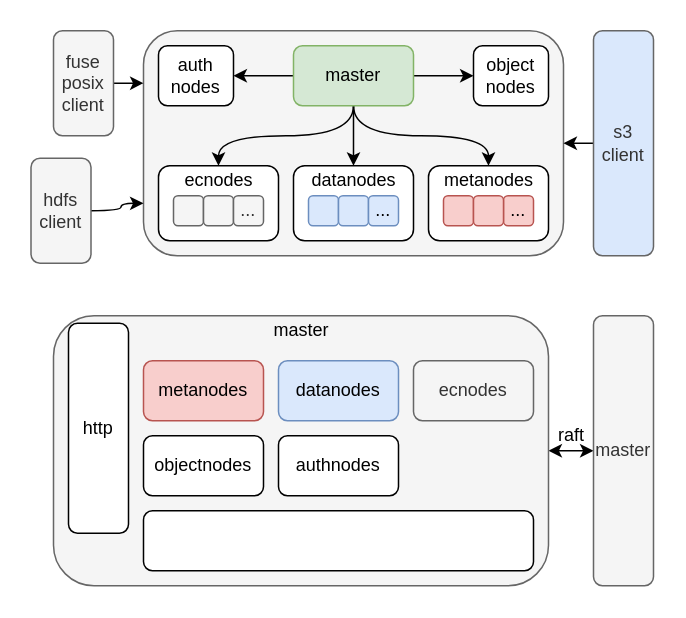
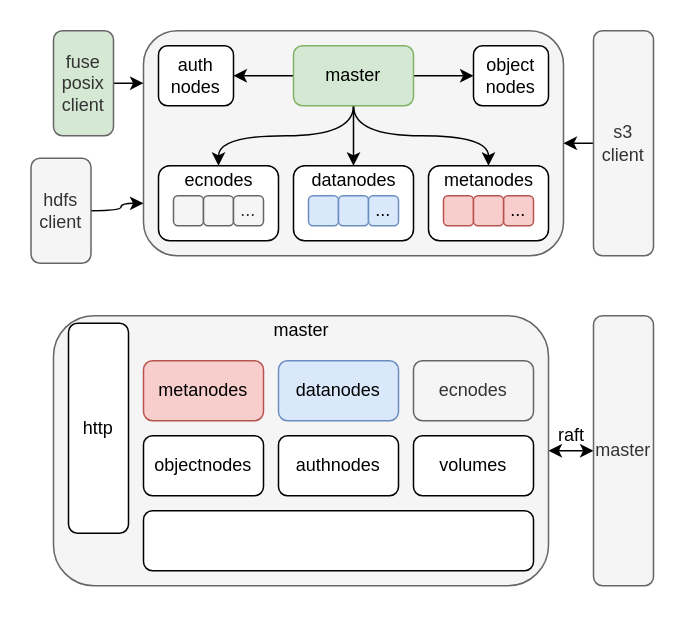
(83, 83) -> (83, 83)
(623, 143) -> (623, 143)
none -> (473, 466)
